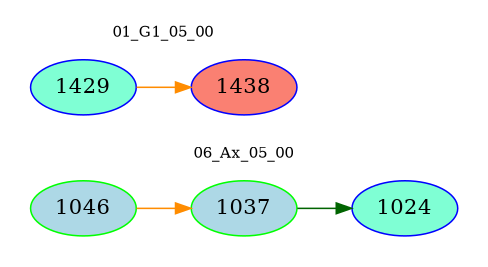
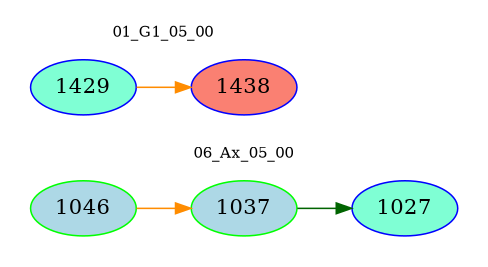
(405, 208) -> (405, 208)
